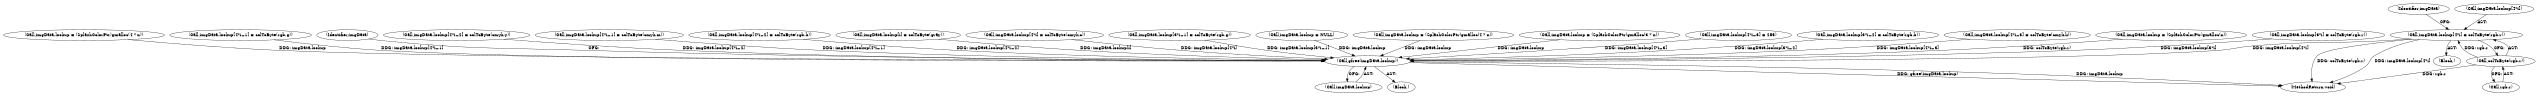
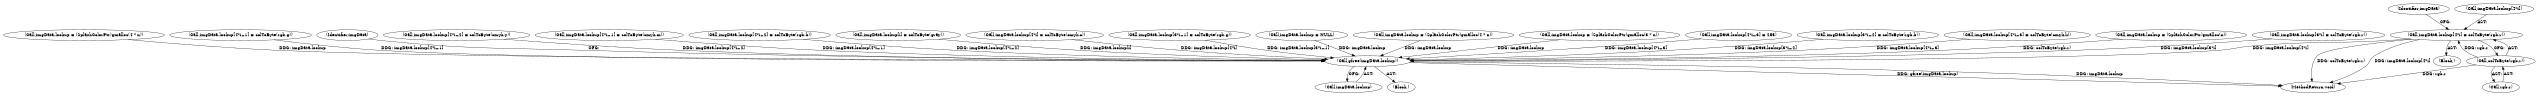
(2498, 74) -> (2498, 74)
